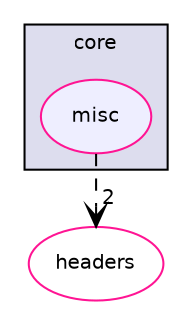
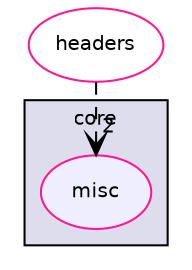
(96, 183) -> (96, 112)
